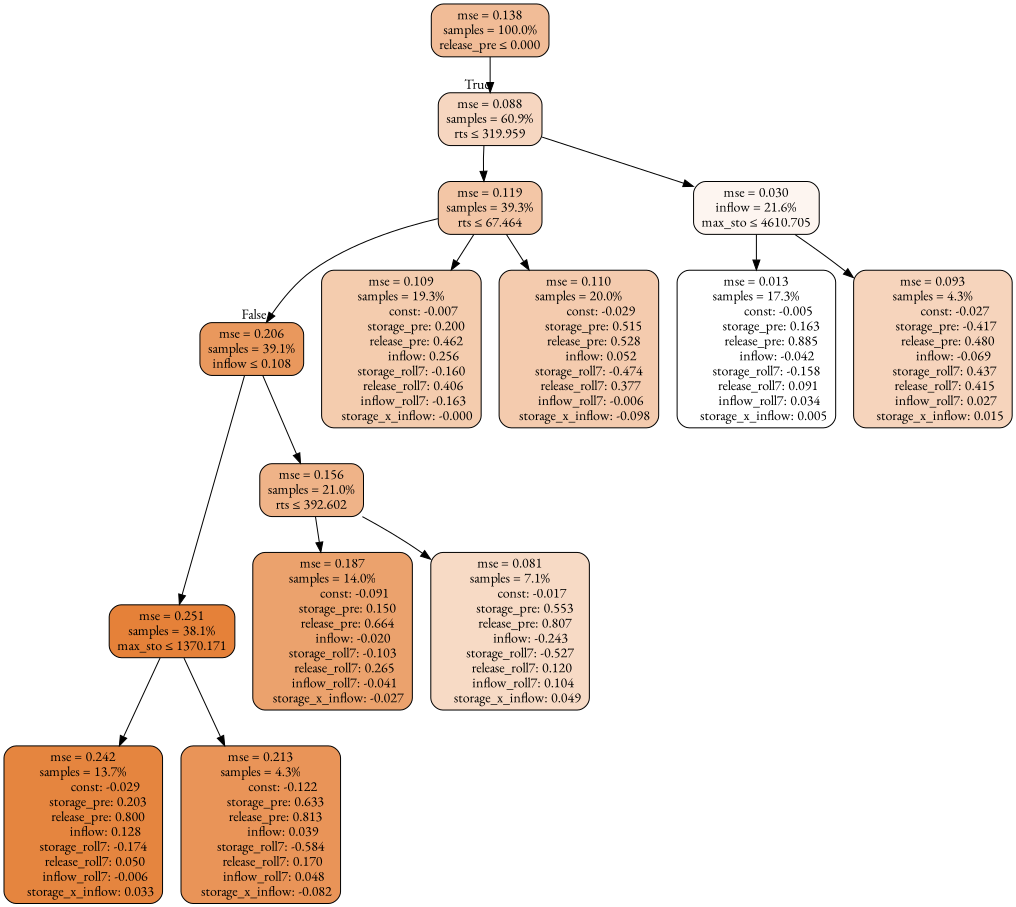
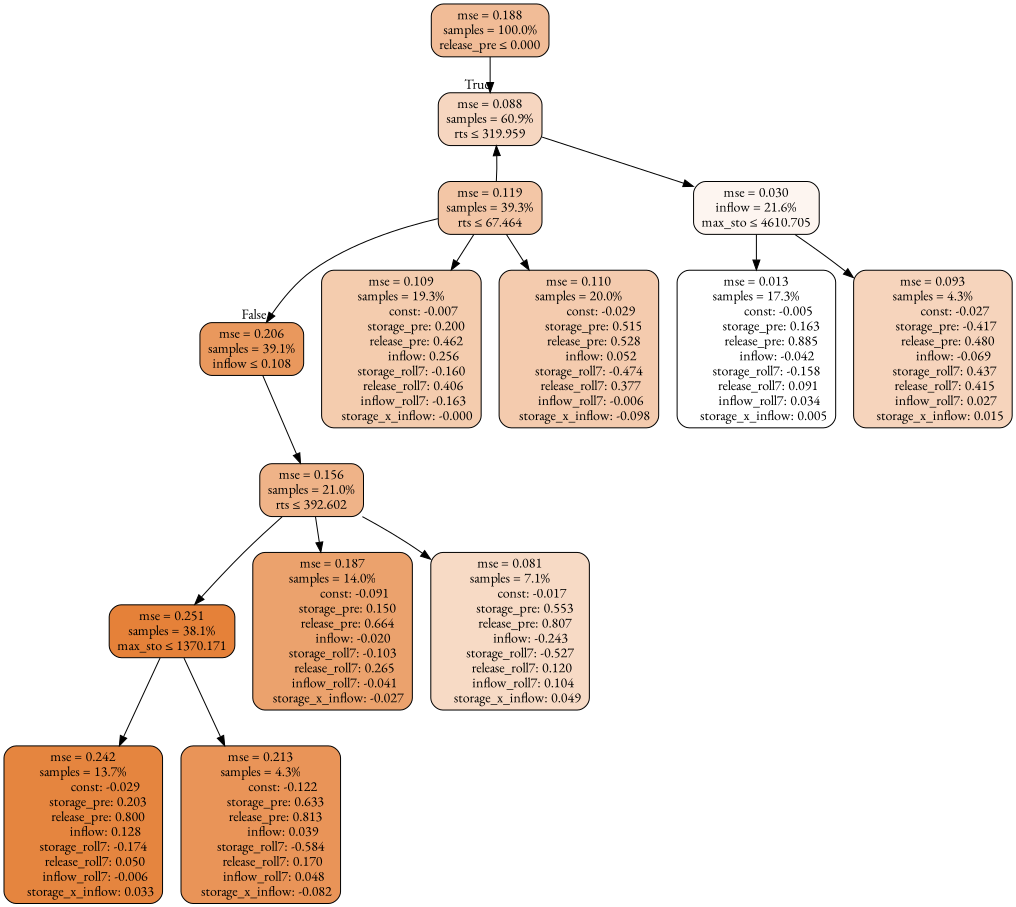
(490, 30) -> (490, 30)
(483, 158) -> (497, 169)
(213, 485) -> (241, 556)
